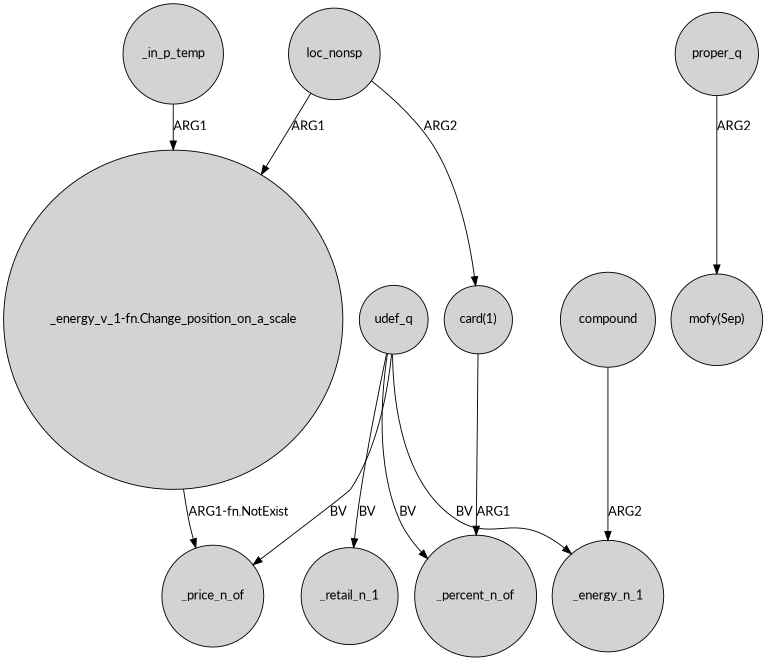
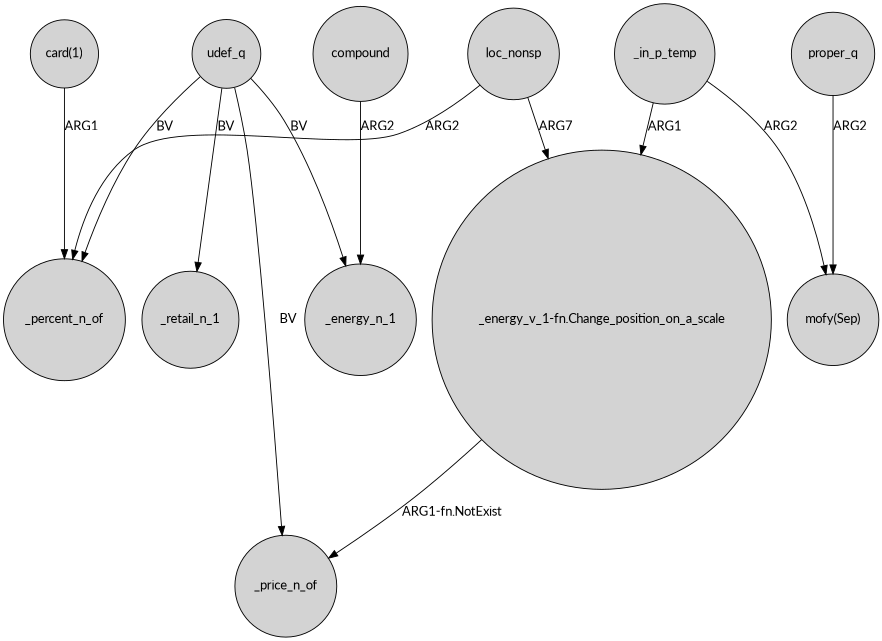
(308, 127) -> (556, 127)
none -> (785, 161)
(445, 167) -> (253, 136)
